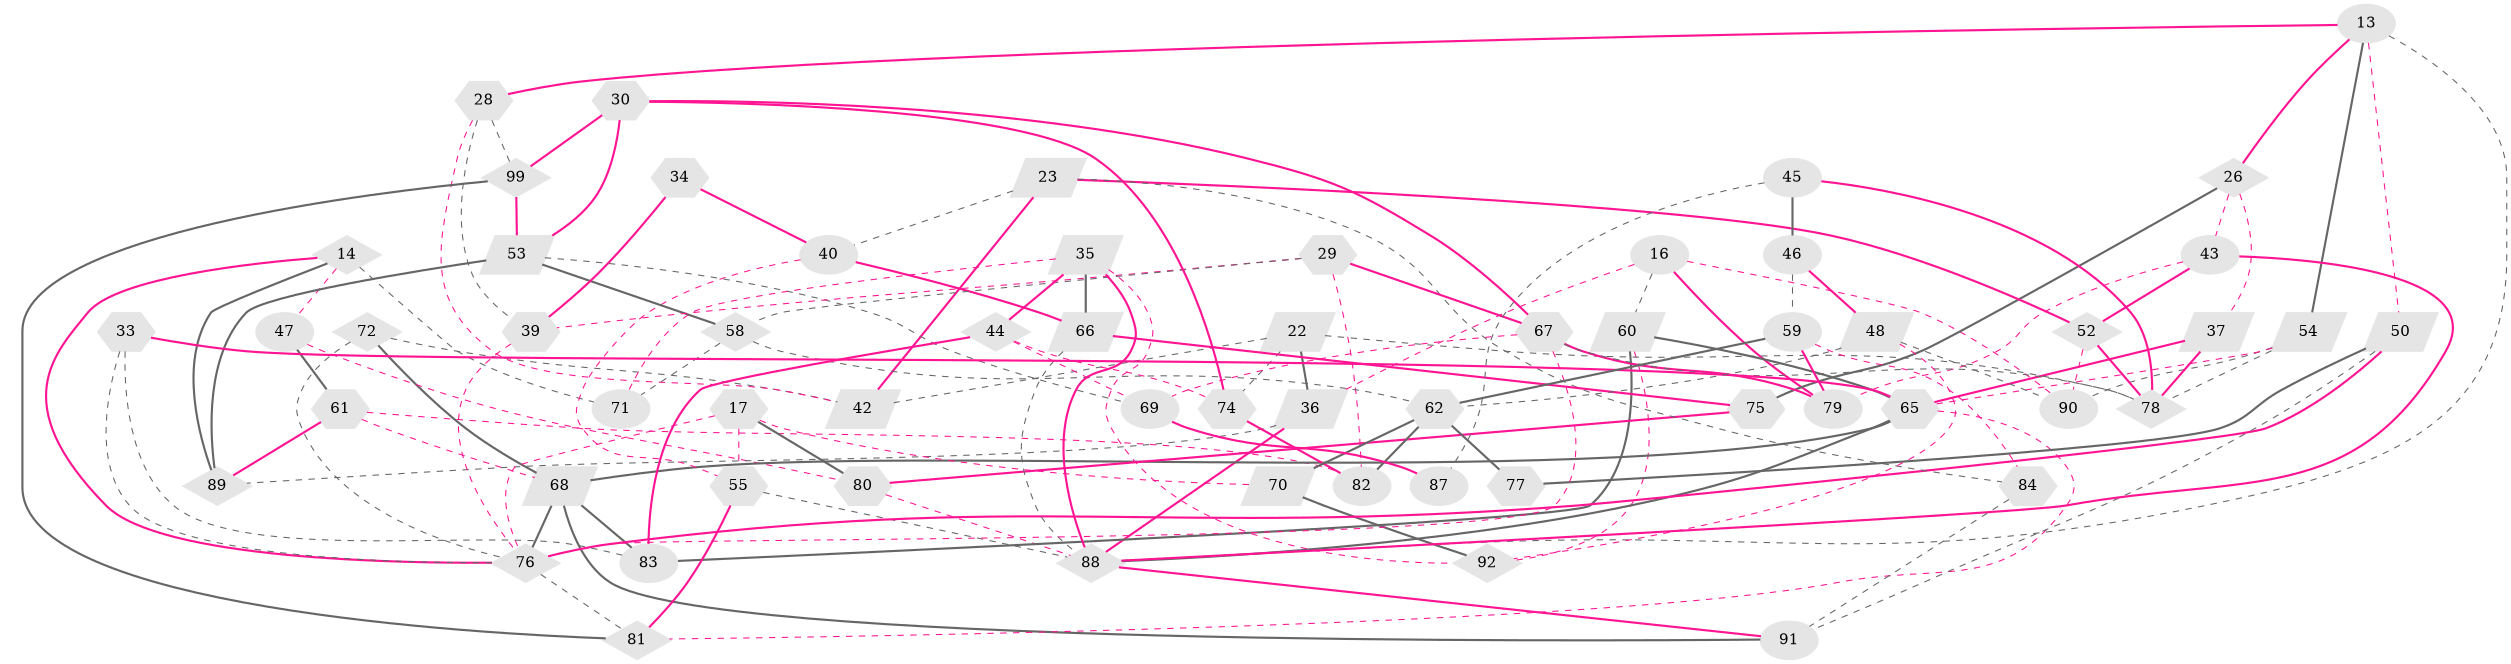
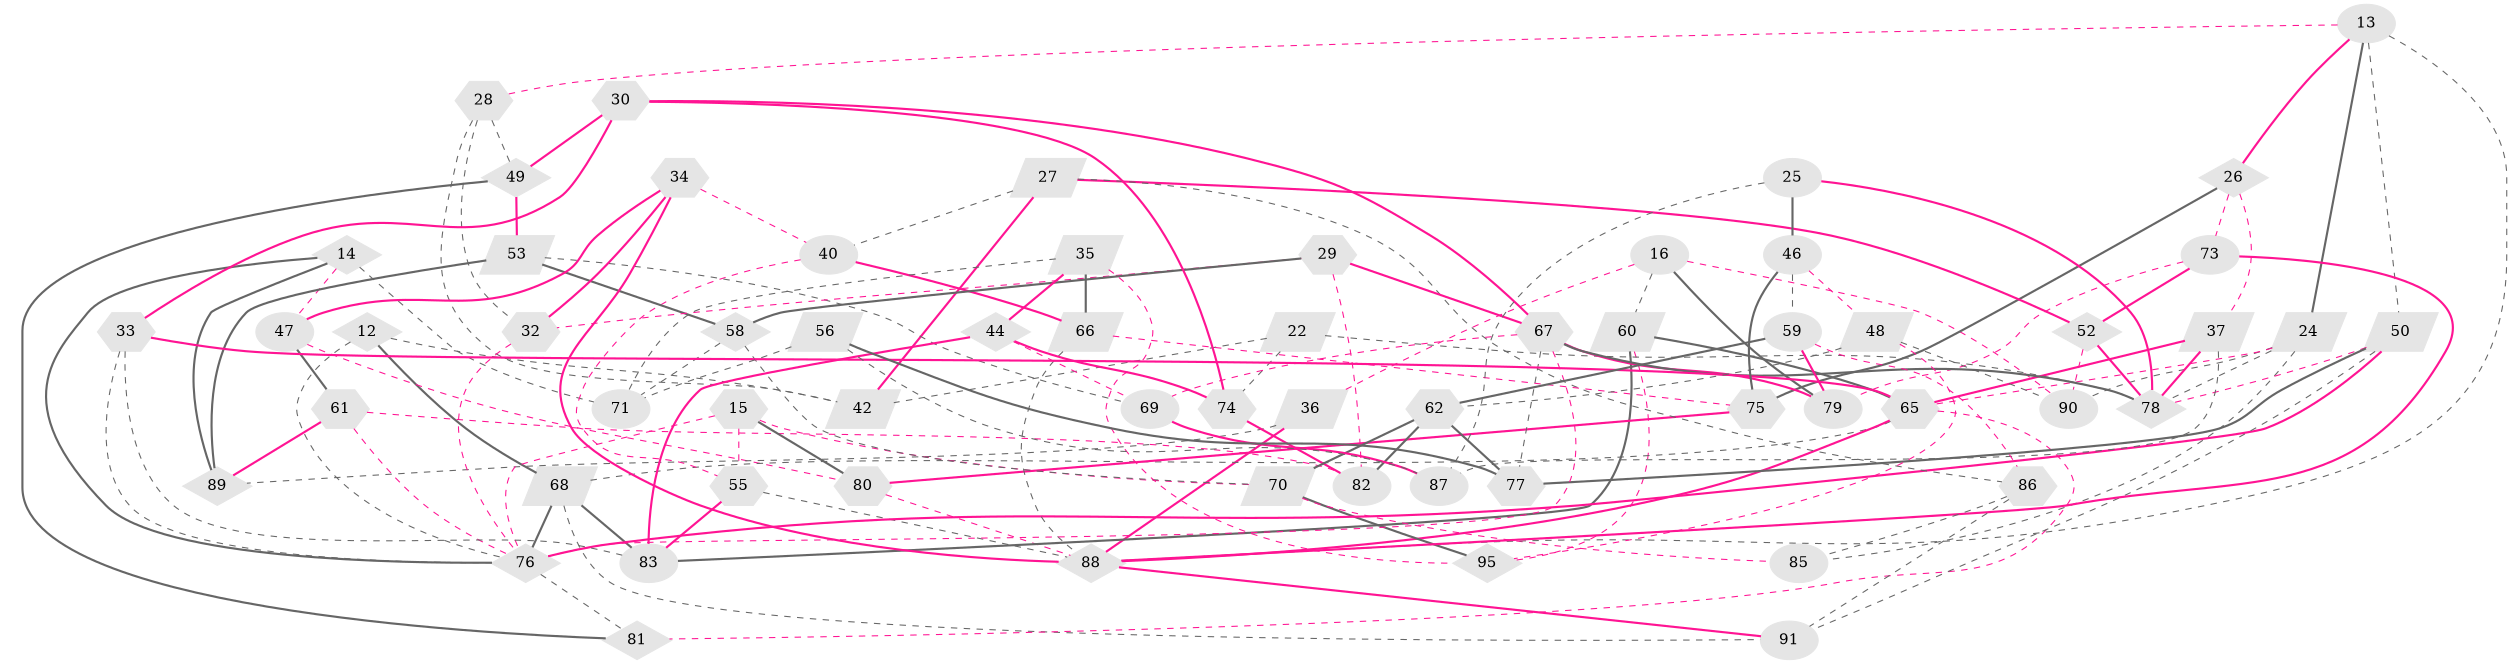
(1422, 42) -> (1422, 42)
(516, 178) -> (516, 178)
(1048, 178) -> (1048, 178)
(1792, 178) -> (1792, 178)
(2384, 178) -> (2384, 178)
(601, 187) -> (391, 223)
(753, 216) -> (753, 216)
(2210, 255) -> (2210, 255)
(1026, 285) -> (1026, 285)
(823, 286) -> (823, 286)
none -> (500, 297)
(1842, 300) -> (1842, 300)
none -> (1751, 327)
(367, 332) -> (367, 332)
(531, 332) -> (531, 332)
none -> (826, 332)
(2309, 332) -> (2309, 332)
(1736, 335) -> (1736, 335)
(1111, 369) -> (1140, 375)
(1304, 371) -> none
(553, 372) -> (553, 372)
(1437, 372) -> (1437, 372)
(1849, 372) -> (1849, 372)
(982, 378) -> (977, 464)
none -> (2261, 380)
(1072, 400) -> (676, 496)
(739, 409) -> (739, 409)
none -> (1530, 409)
(448, 450) -> (421, 502)
none -> (1767, 460)
(1437, 462) -> (1046, 461)
(84, 480) -> (84, 480)
(2028, 486) -> (2028, 486)
(1513, 526) -> (1513, 526)
(1487, 563) -> (1487, 563)
none -> (1799, 563)
(695, 570) -> (694, 525)
(1168, 636) -> (1168, 636)
